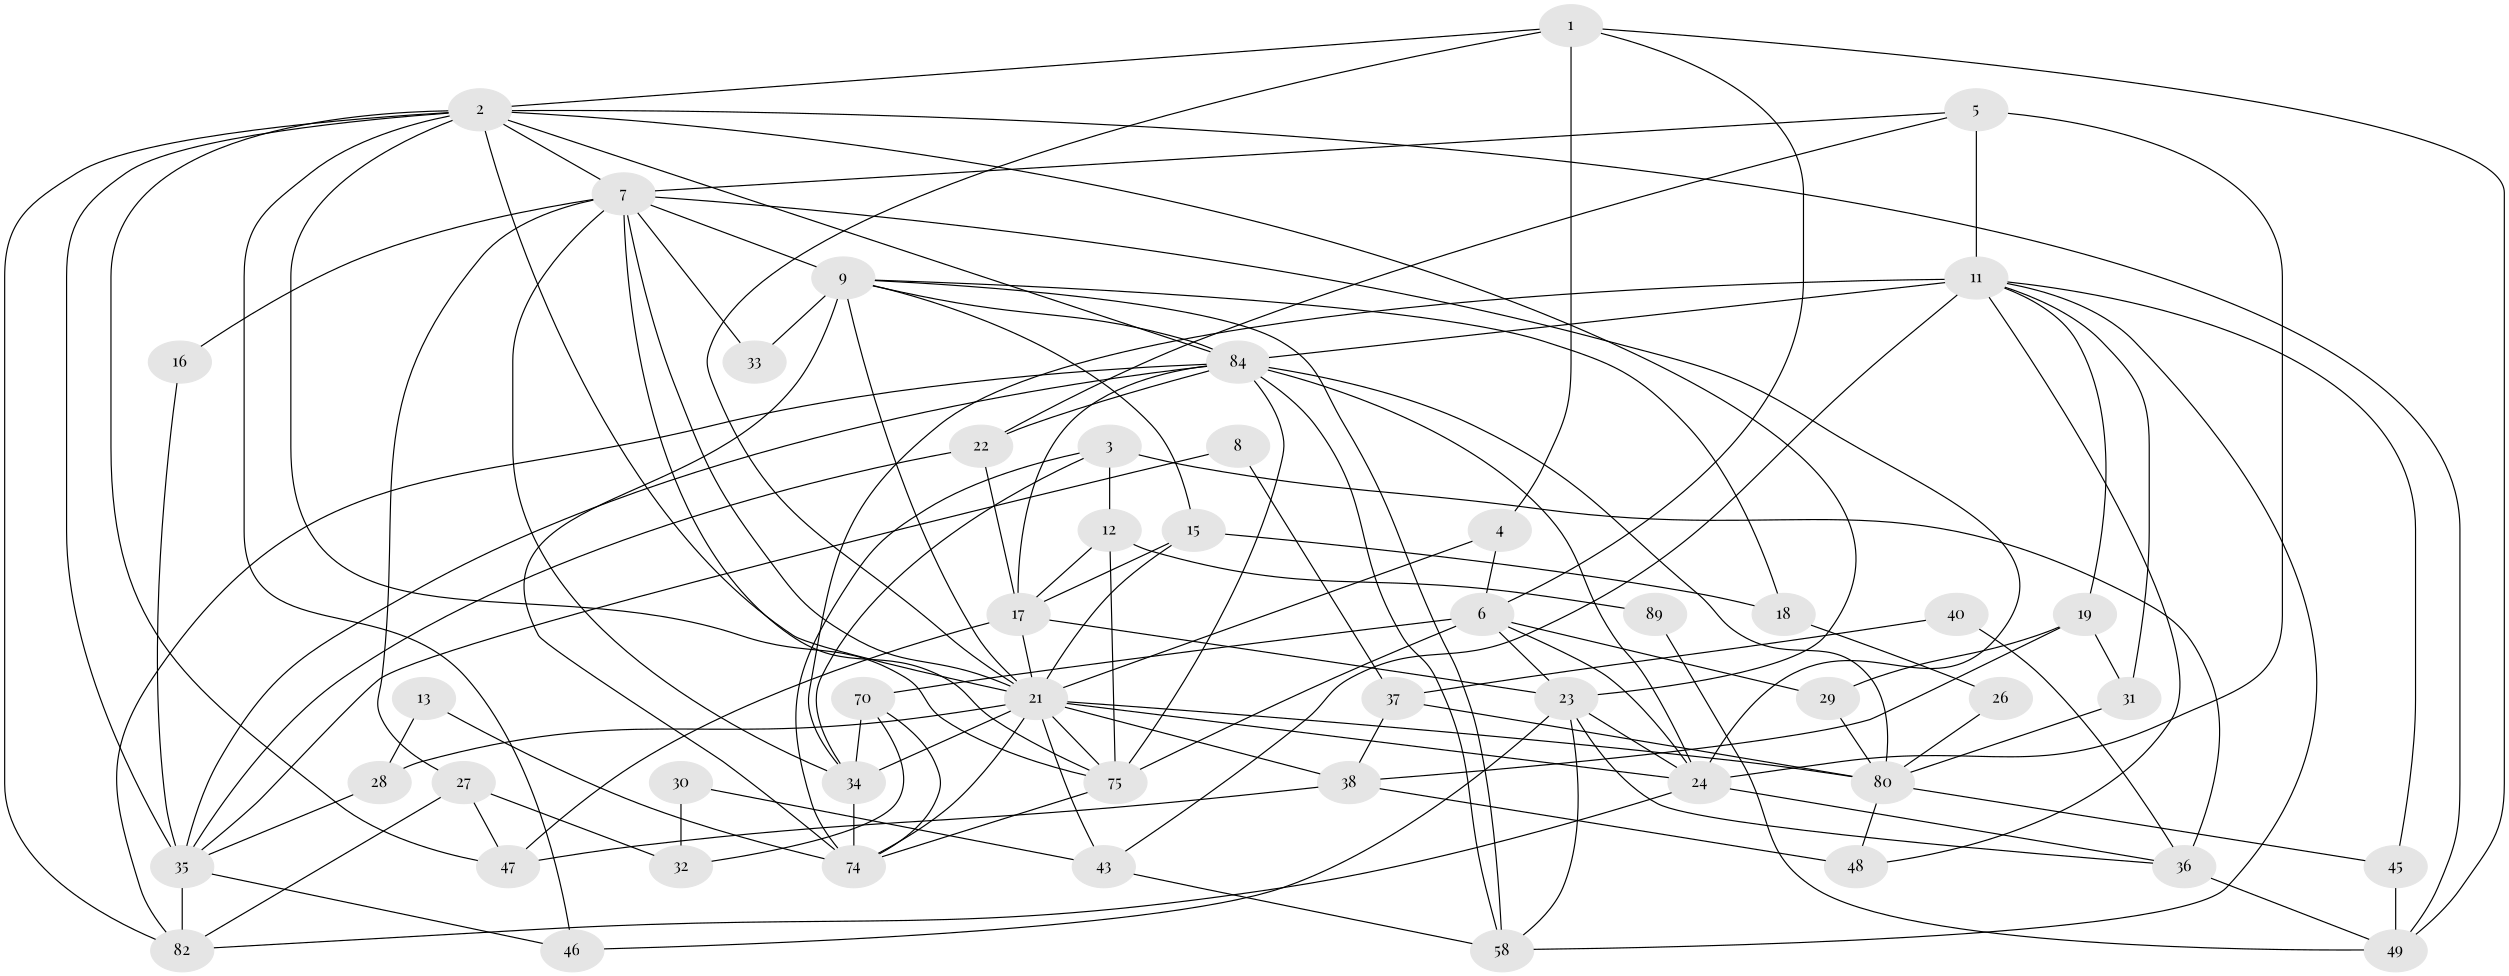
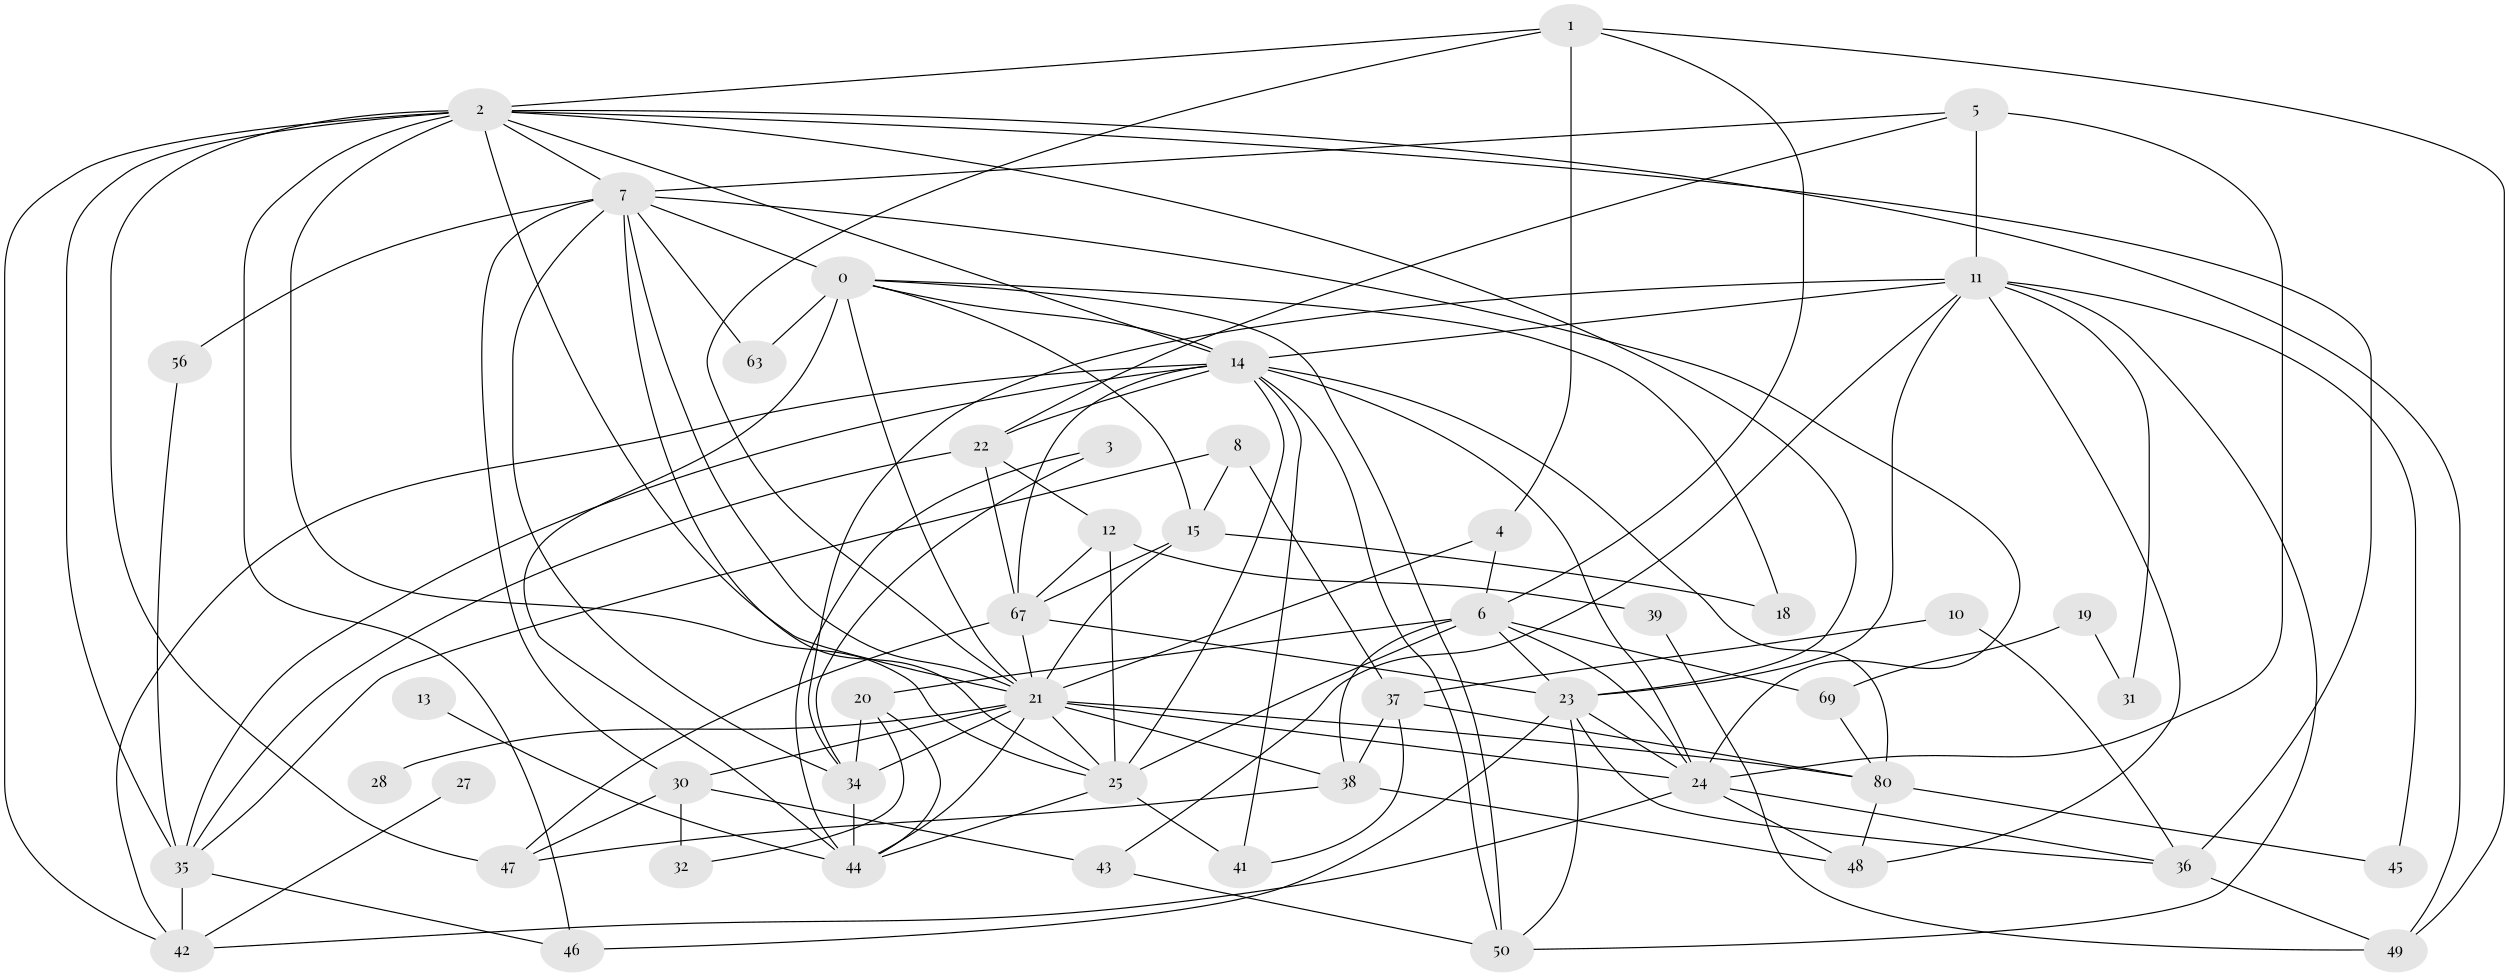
(843, 278) -> (843, 278)
(180, 362) -> (180, 362)
(755, 362) -> (755, 362)
(1238, 362) -> (1238, 362)
(2102, 420) -> (1889, 599)
(394, 452) -> (491, 486)
(1110, 488) -> (1060, 498)
none -> (1216, 488)
(1784, 520) -> (1425, 157)
(1019, 614) -> (1019, 614)
(1655, 614) -> (1655, 614)
(1956, 614) -> (1956, 614)
(863, 698) -> (863, 698)
(1828, 698) -> (1828, 698)
(2001, 698) -> none
(404, 736) -> none
(2006, 741) -> none
(1749, 742) -> (1381, 649)
(1115, 783) -> (1115, 783)
(1065, 784) -> (866, 739)
none -> (1756, 813)
(281, 825) -> none
(486, 825) -> (595, 825)
(573, 825) -> none
(854, 867) -> (854, 867)
none -> (1240, 867)
(2396, 909) -> none
(182, 951) -> (182, 951)
(1502, 951) -> (1502, 951)
